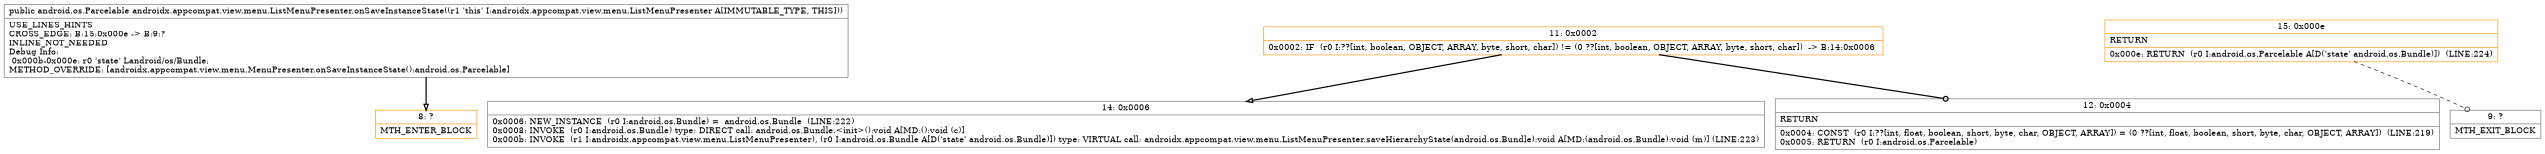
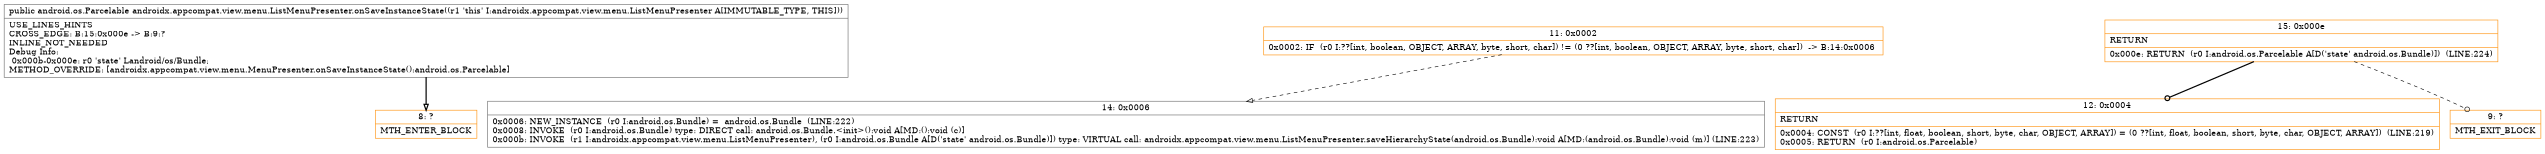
(1801, 77) -> (2212, 79)
(1377, 78) -> (1377, 78)
(2107, 124) -> (2107, 124)
(2495, 124) -> (2495, 124)
